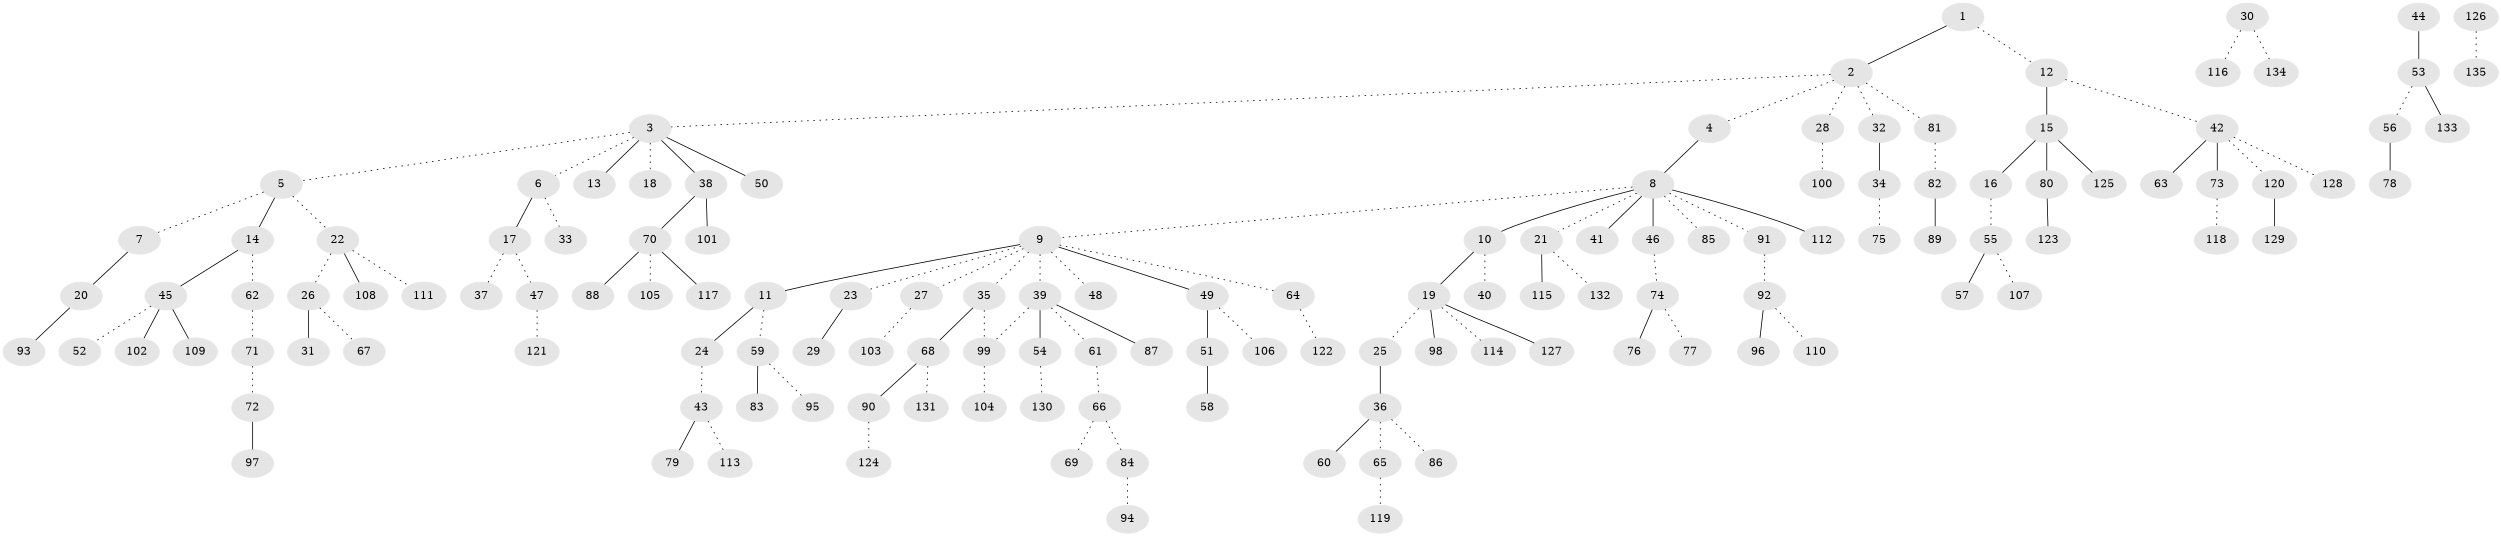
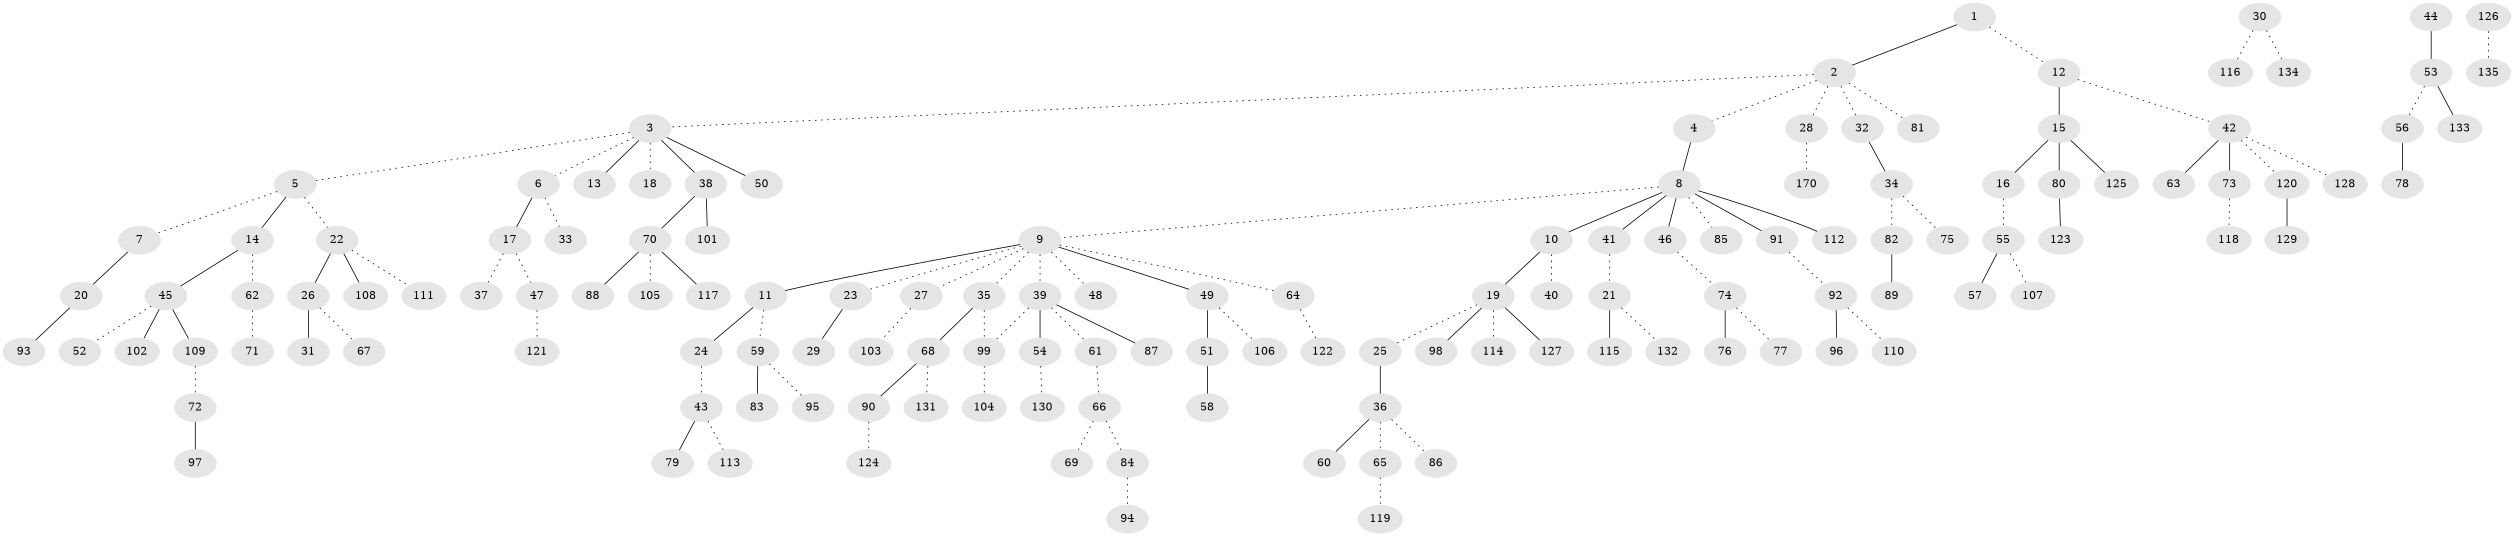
(1935, 157) -> (1892, 212)
(1822, 184) -> (1807, 184)
(1597, 212) -> (1610, 268)
(1709, 212) -> (1728, 212)
(323, 268) -> (323, 268)
(253, 380) -> (195, 380)
